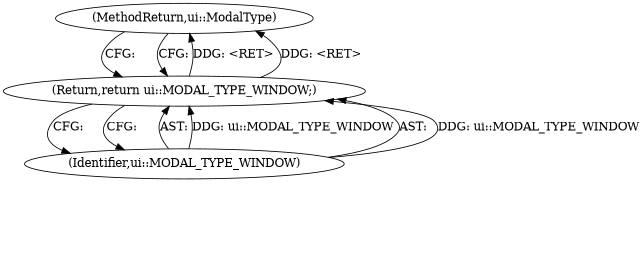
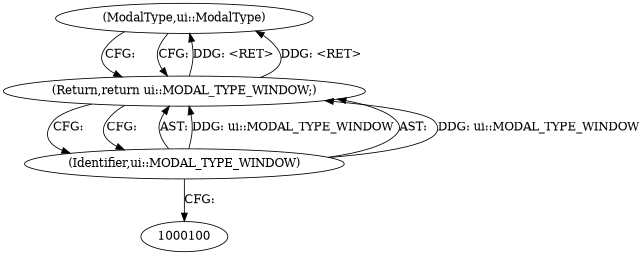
(184, 18) -> (184, 18)
none -> (184, 237)
